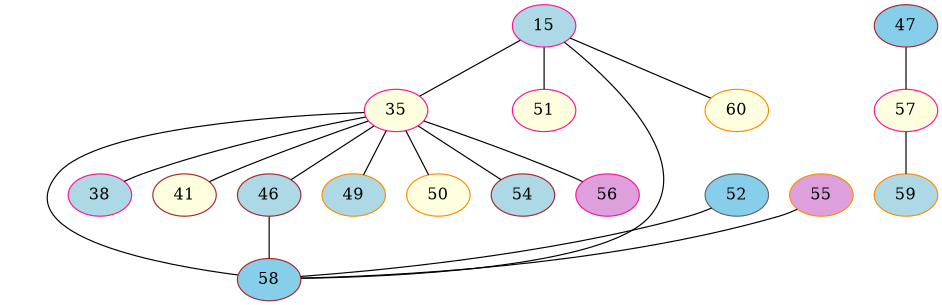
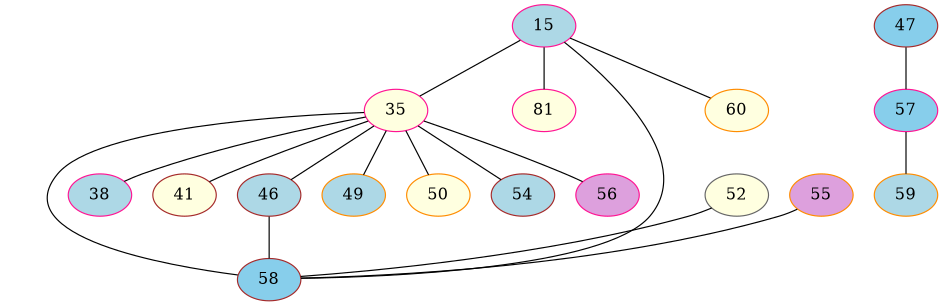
(544, 110) -> (544, 110)
(906, 110) -> (906, 110)
(737, 195) -> (737, 195)
